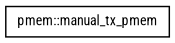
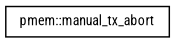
(88, 22) -> (88, 22)
